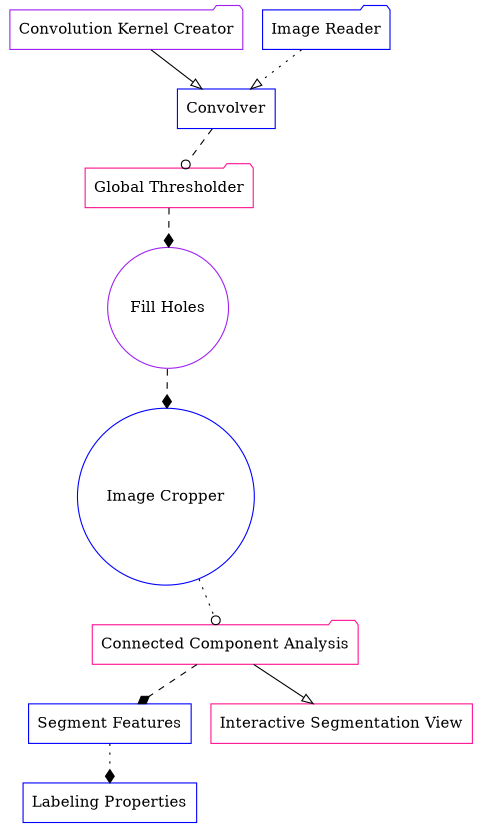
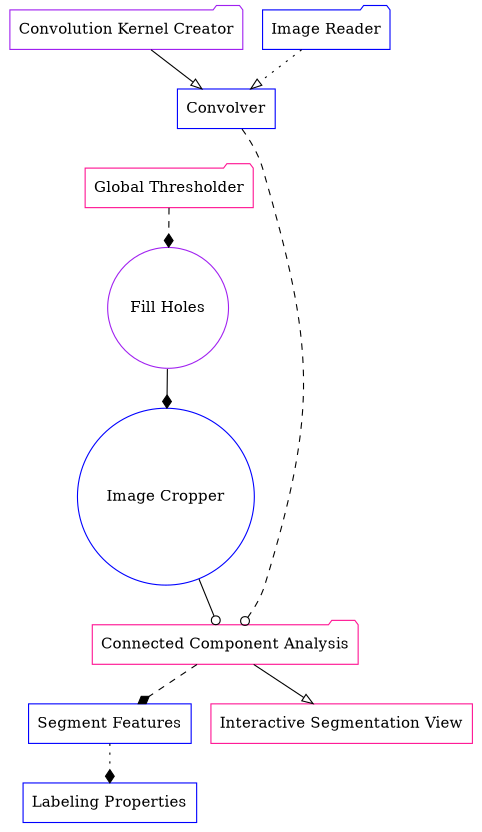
(200, 145) -> (303, 373)
(167, 382) -> (167, 382)
(207, 598) -> (207, 598)
